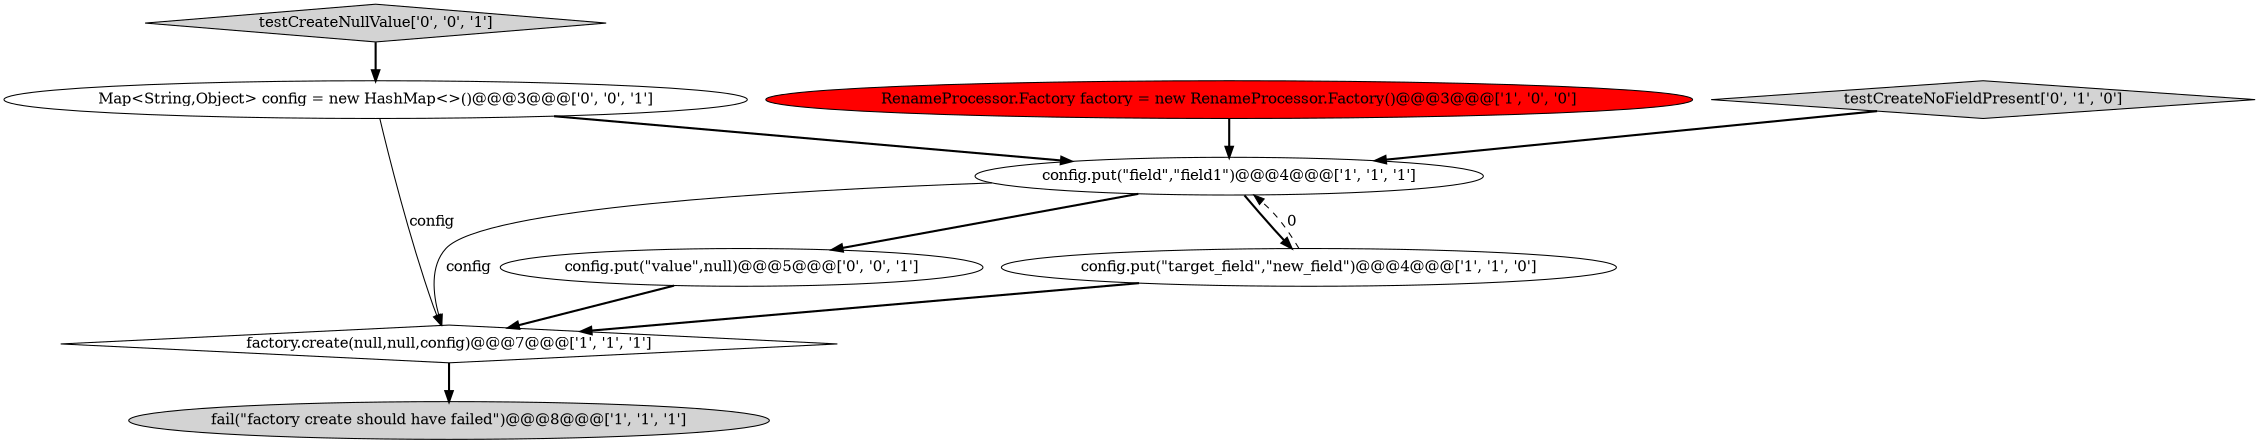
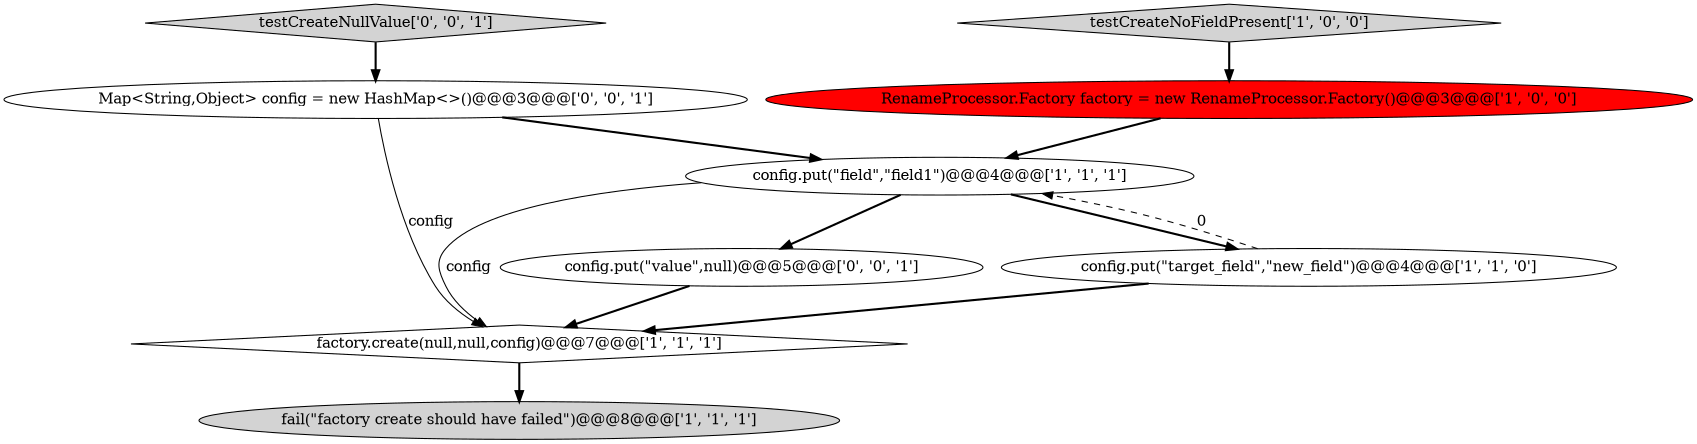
none -> (1229, 23)
(1983, 100) -> none
